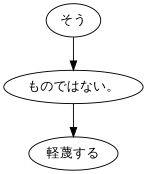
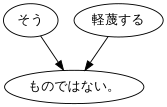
(73, 116) -> (99, 50)
